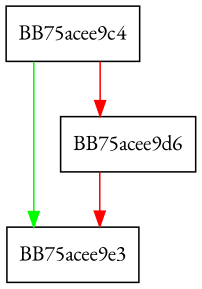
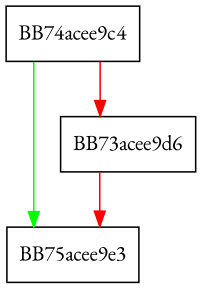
(73, 34) -> (73, 34)
(128, 144) -> (128, 144)
